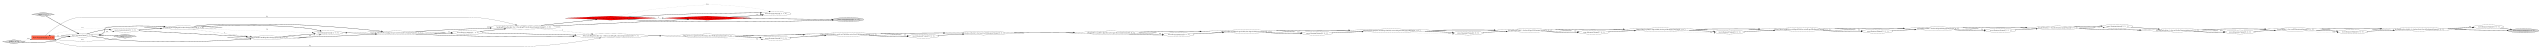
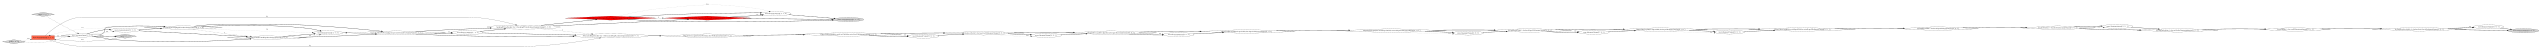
none -> (811, 17)
(62, 25) -> (62, 25)
(2000, 30) -> none
(1878, 31) -> none
(2240, 32) -> none
(2352, 32) -> none
(1317, 33) -> none
(109, 35) -> (105, 37)
none -> (1046, 35)
(776, 38) -> none
(46, 42) -> (46, 42)
